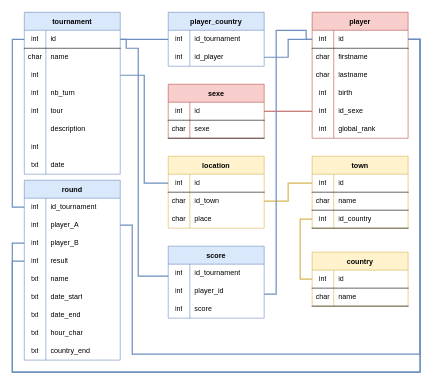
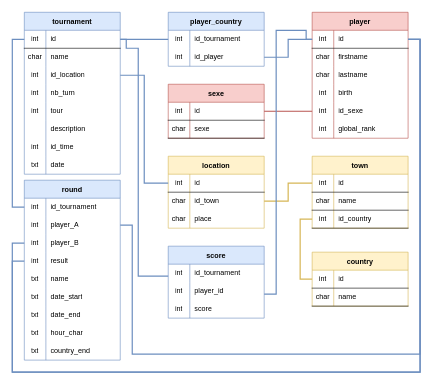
none -> (83, 75)
none -> (83, 147)
